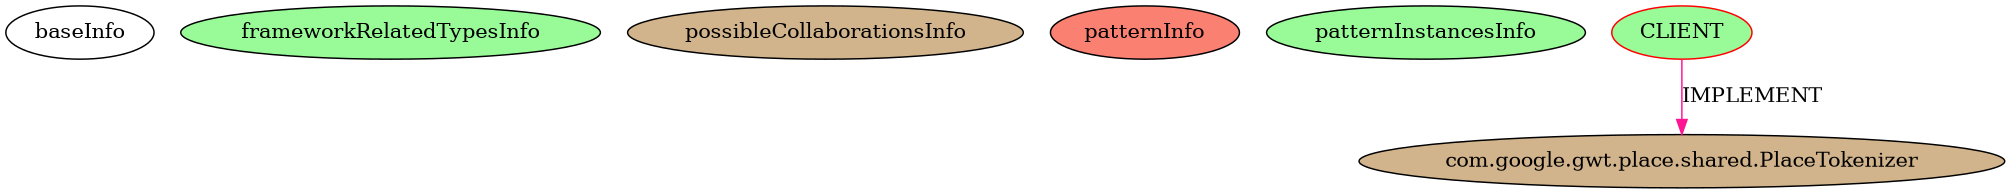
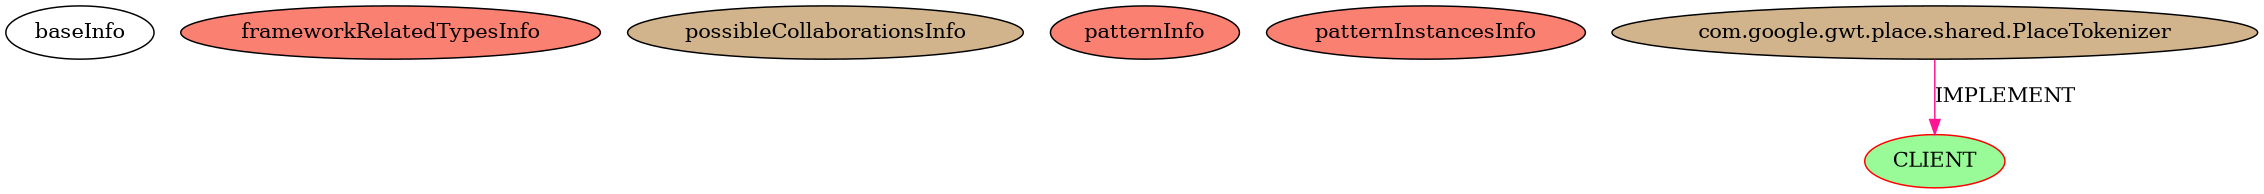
(391, 33) -> (391, 33)
(1426, 33) -> (1426, 33)
(1682, 89) -> (1935, 89)
